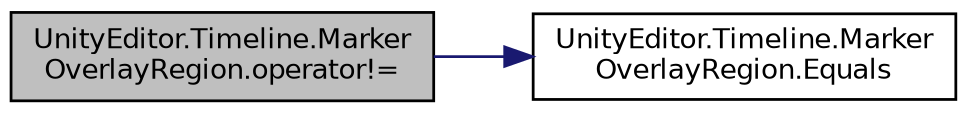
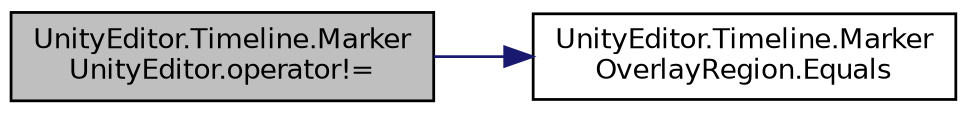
(222, 57) -> (222, 57)
